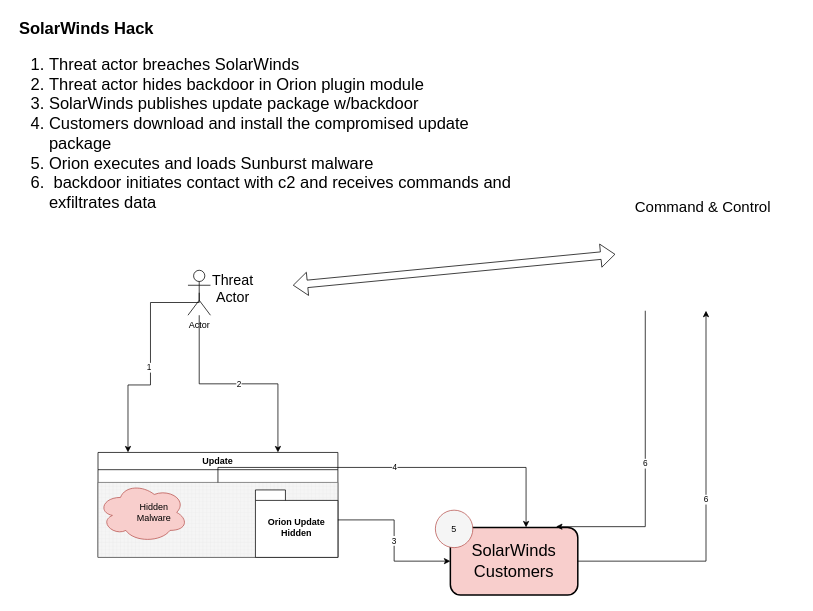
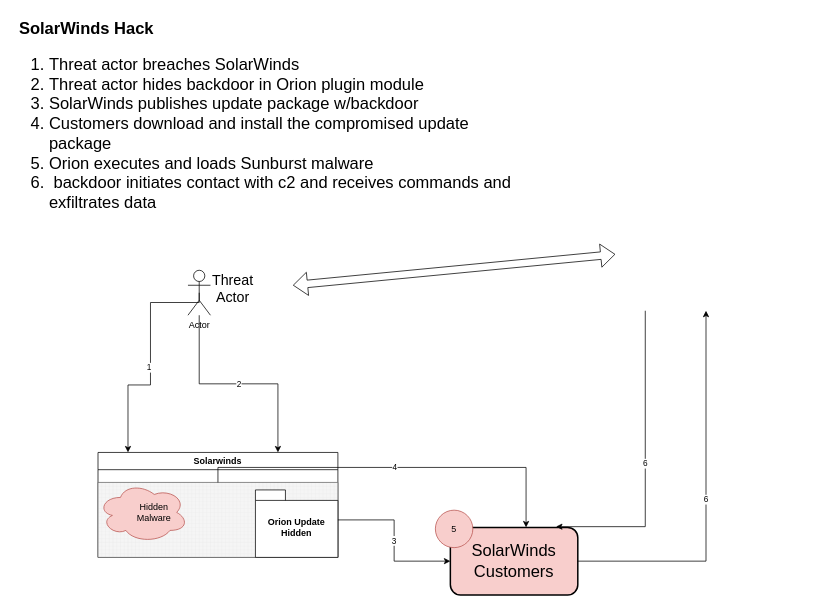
(703, 207) -> none
(218, 462) -> (218, 462)
(454, 529) -> (454, 529)
